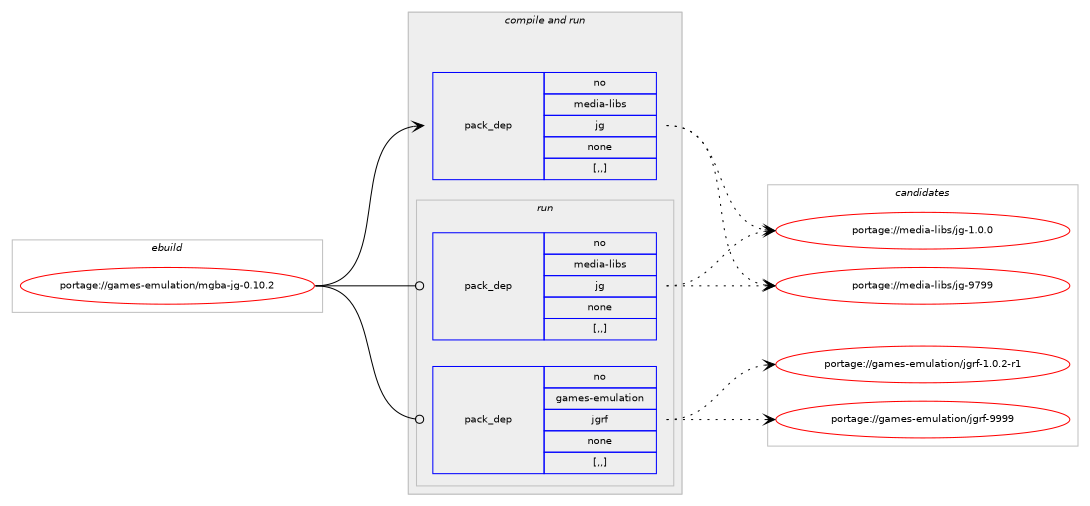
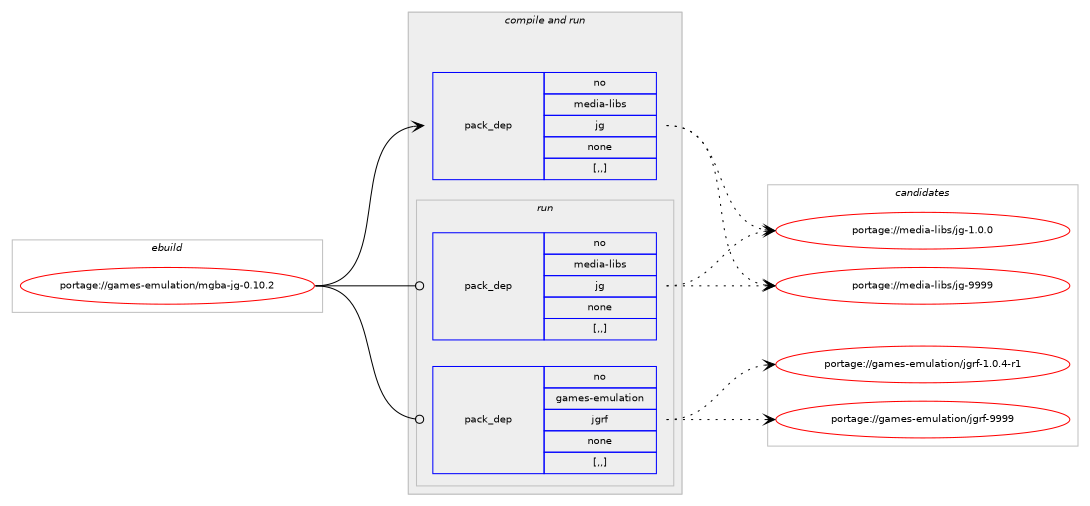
(923, 286) -> (923, 286)
(923, 364) -> (923, 364)
